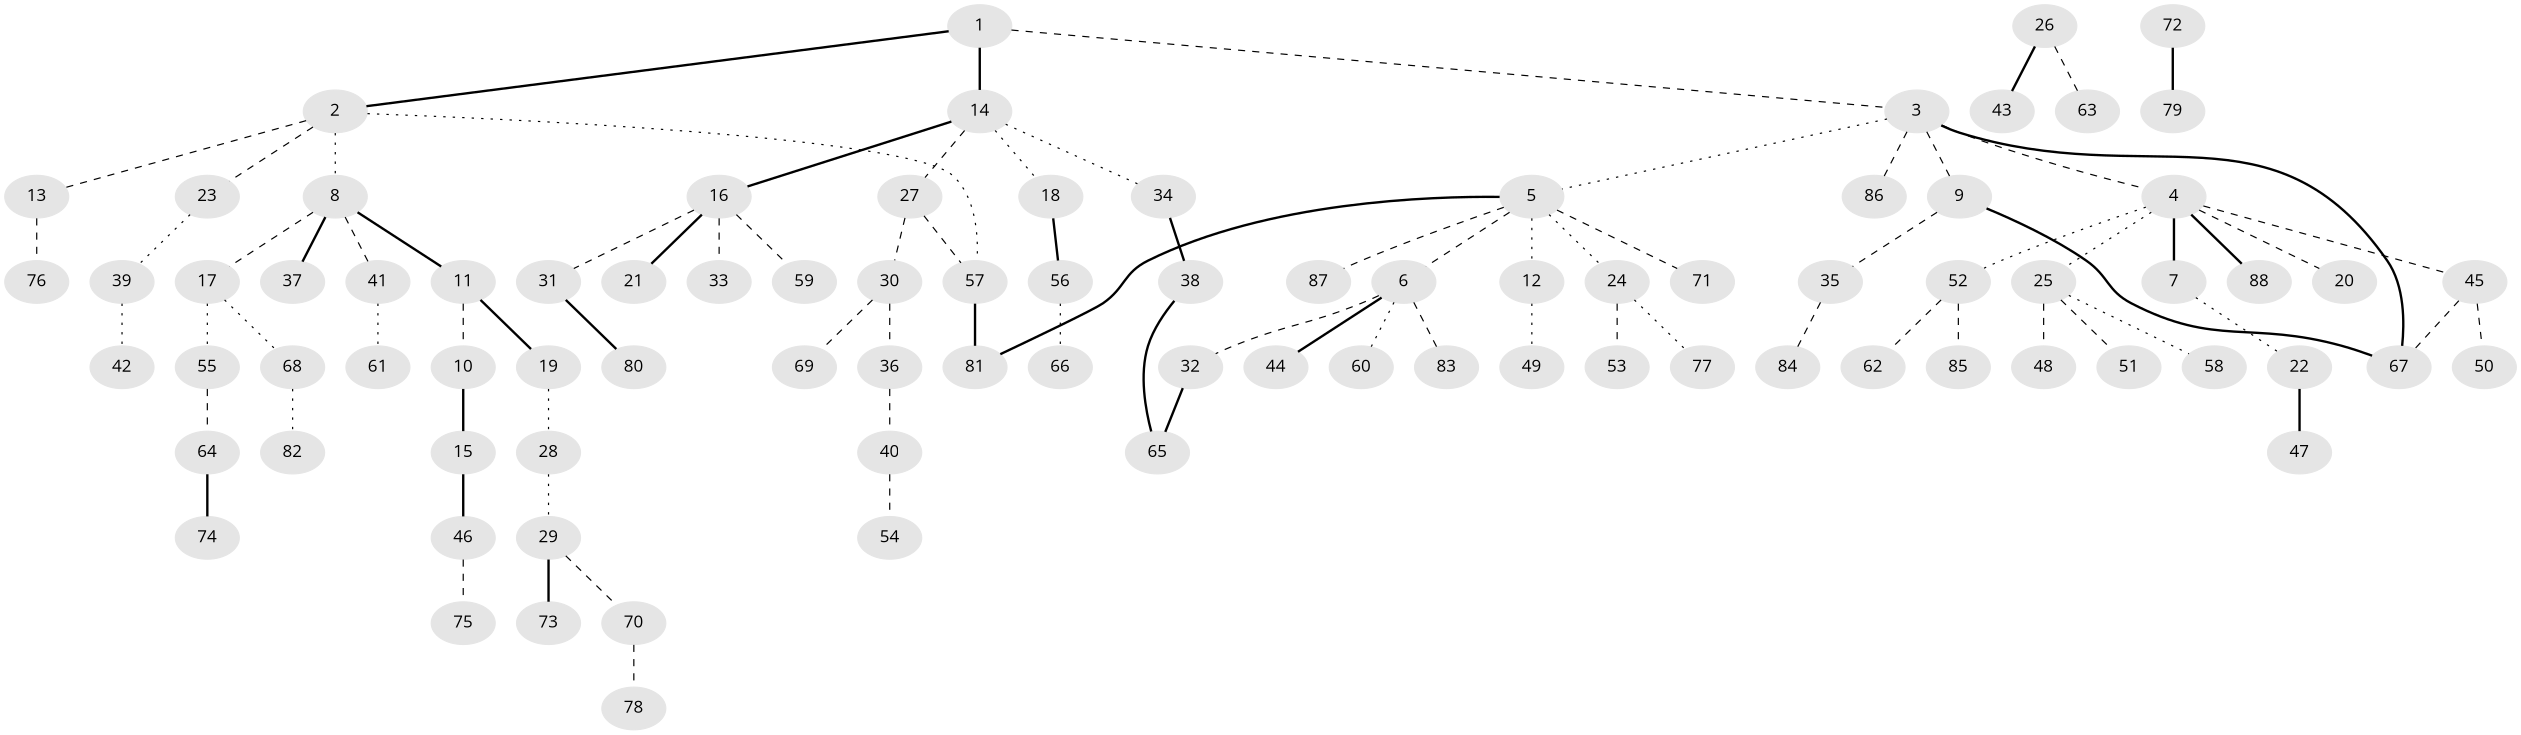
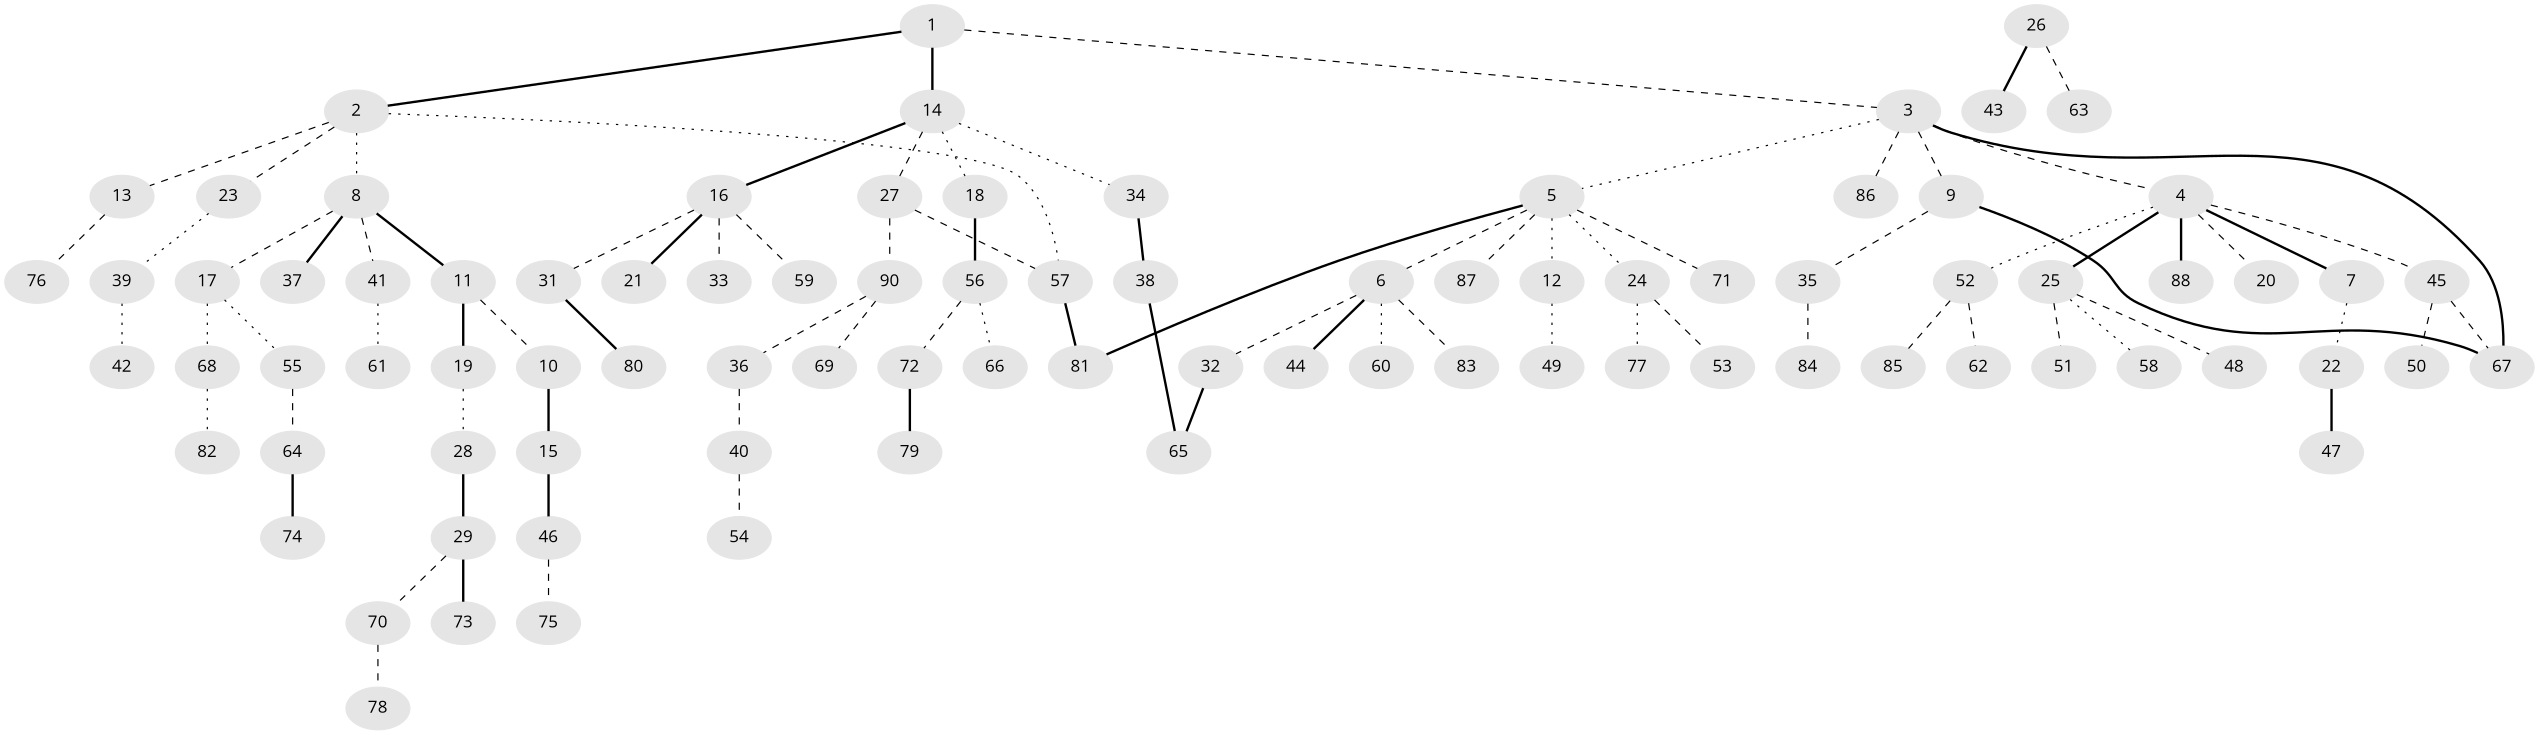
(2109, 239) -> (2116, 239)
(890, 282) -> (890, 282)
none -> (942, 325)
(549, 495) -> (463, 495)
